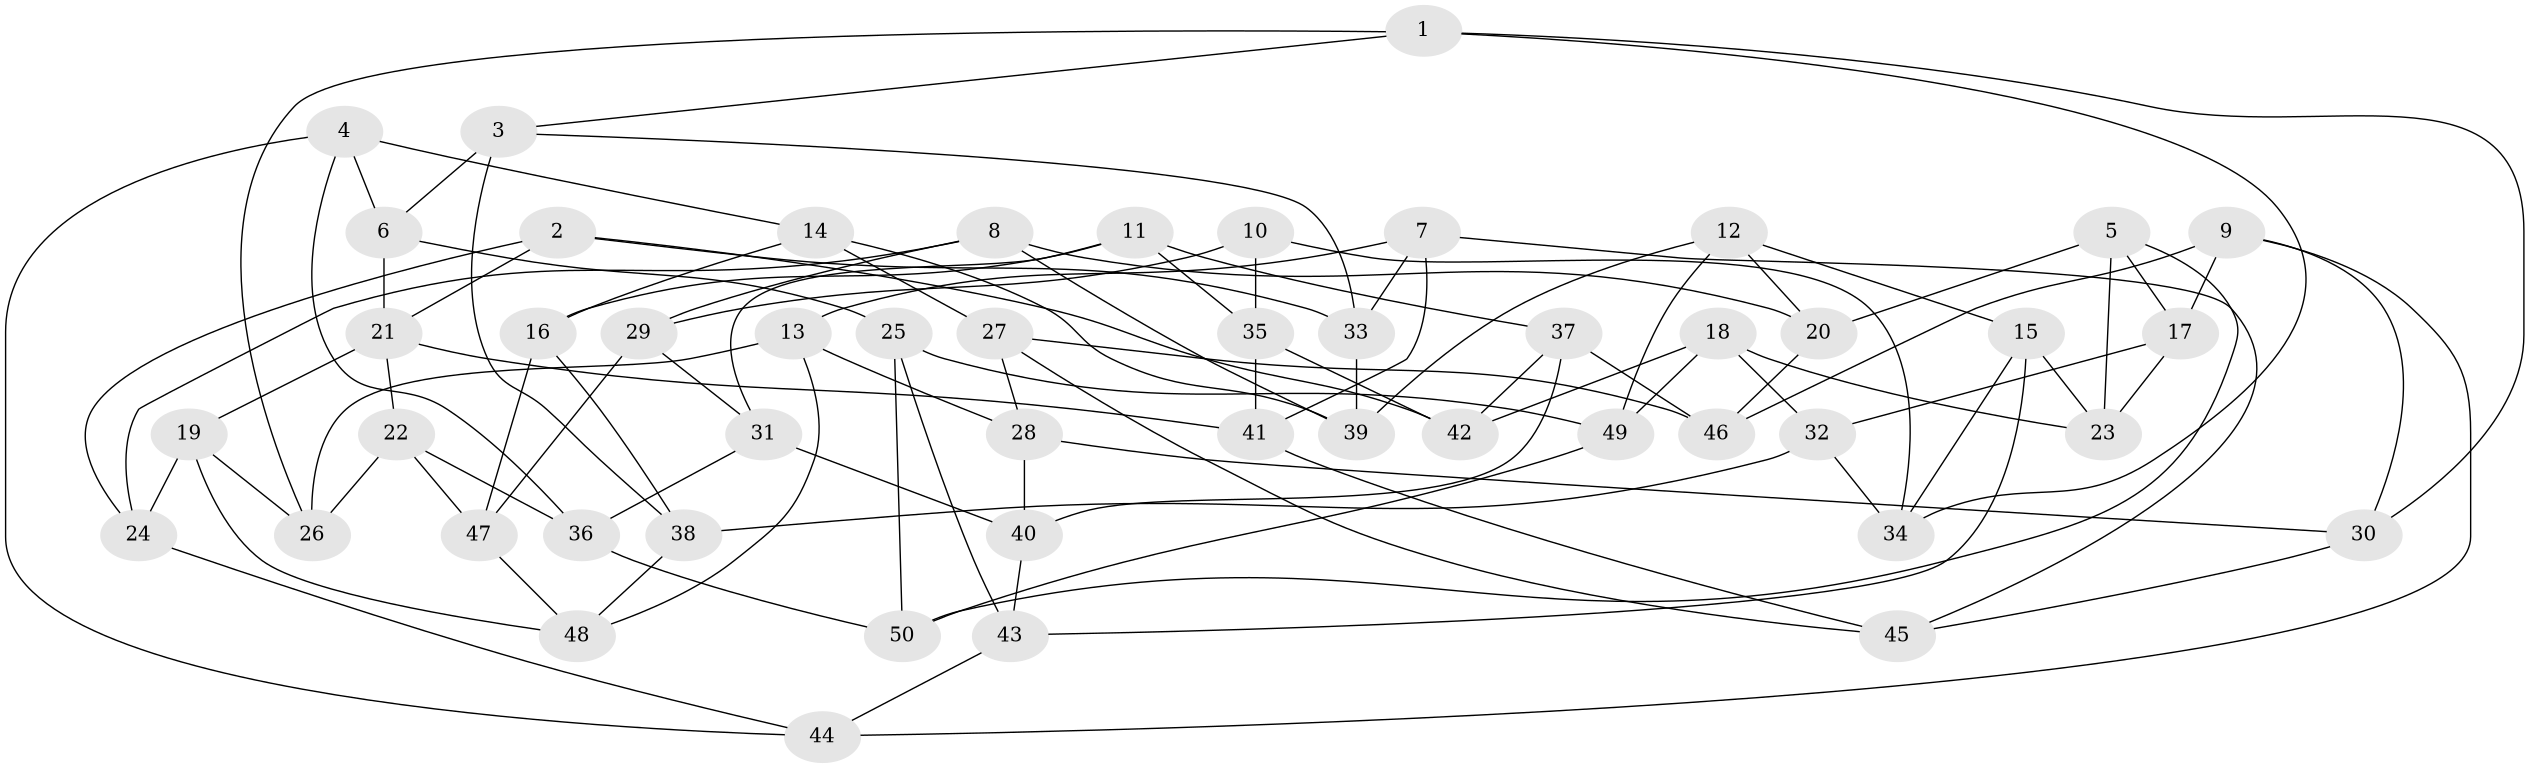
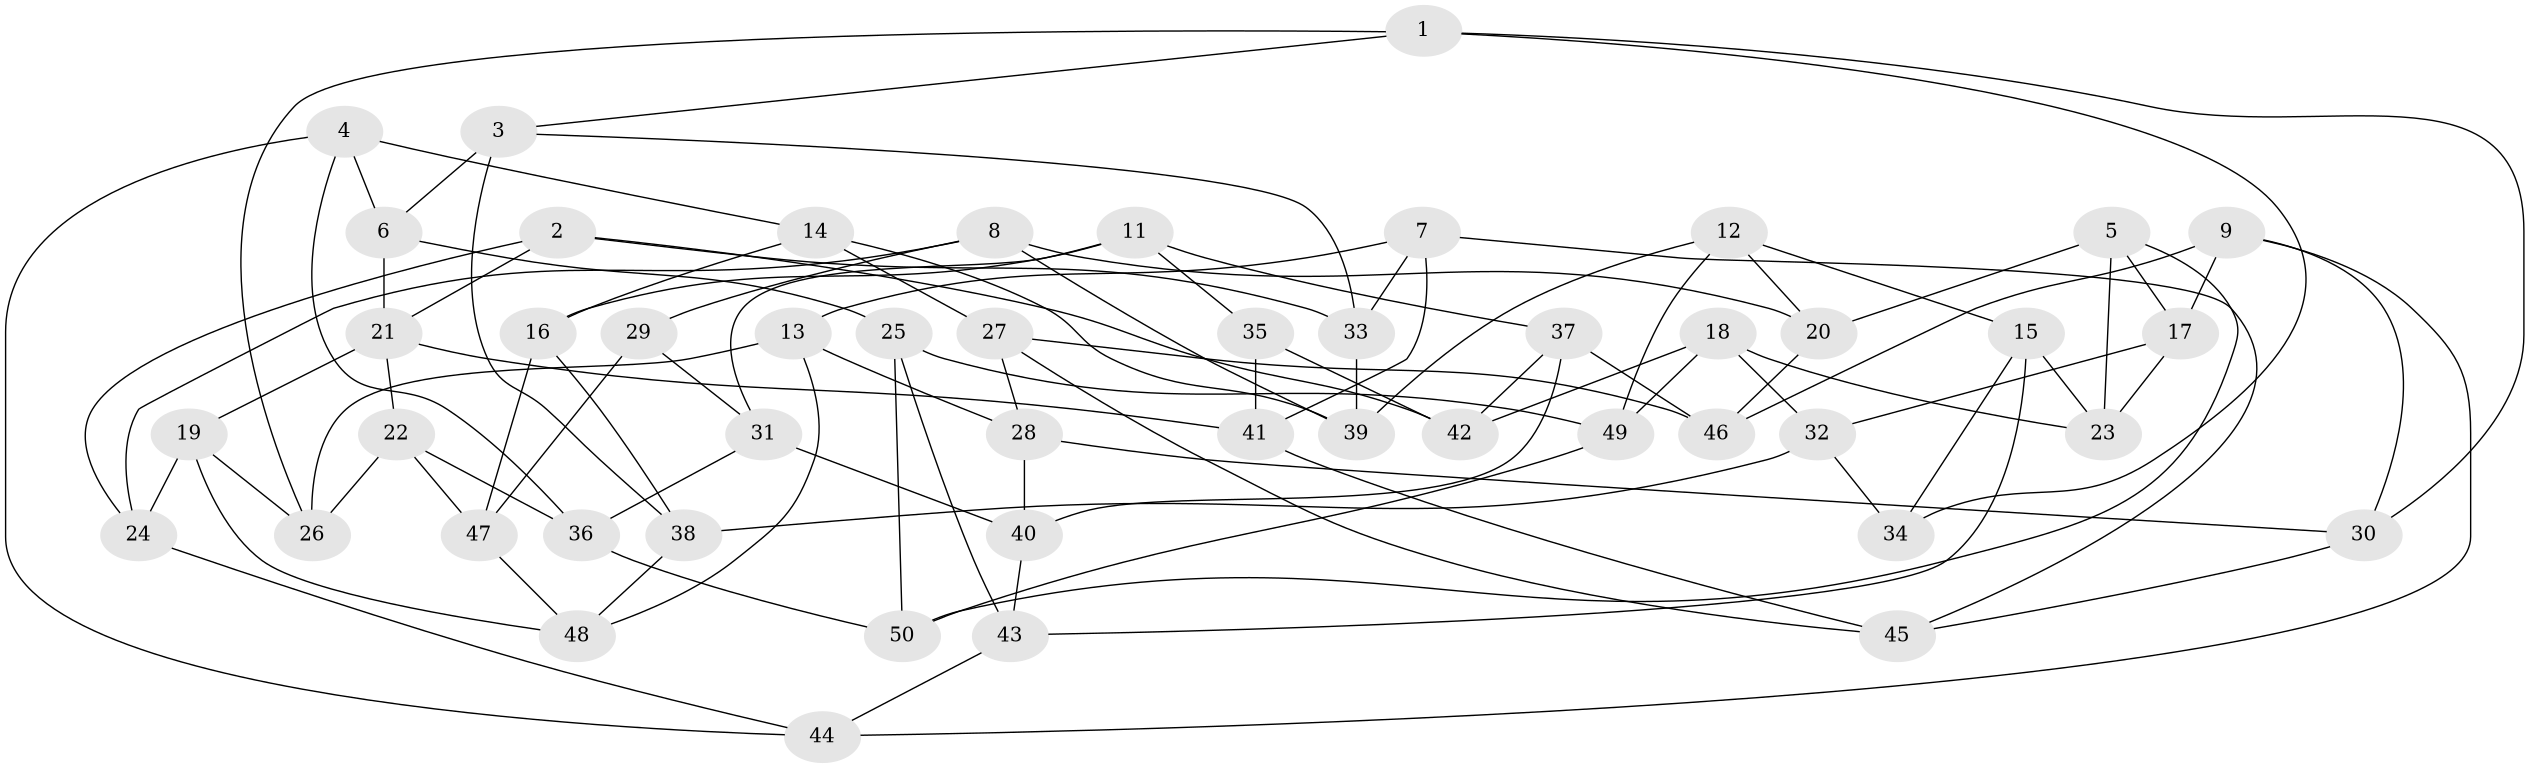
(1256, 233) -> none
